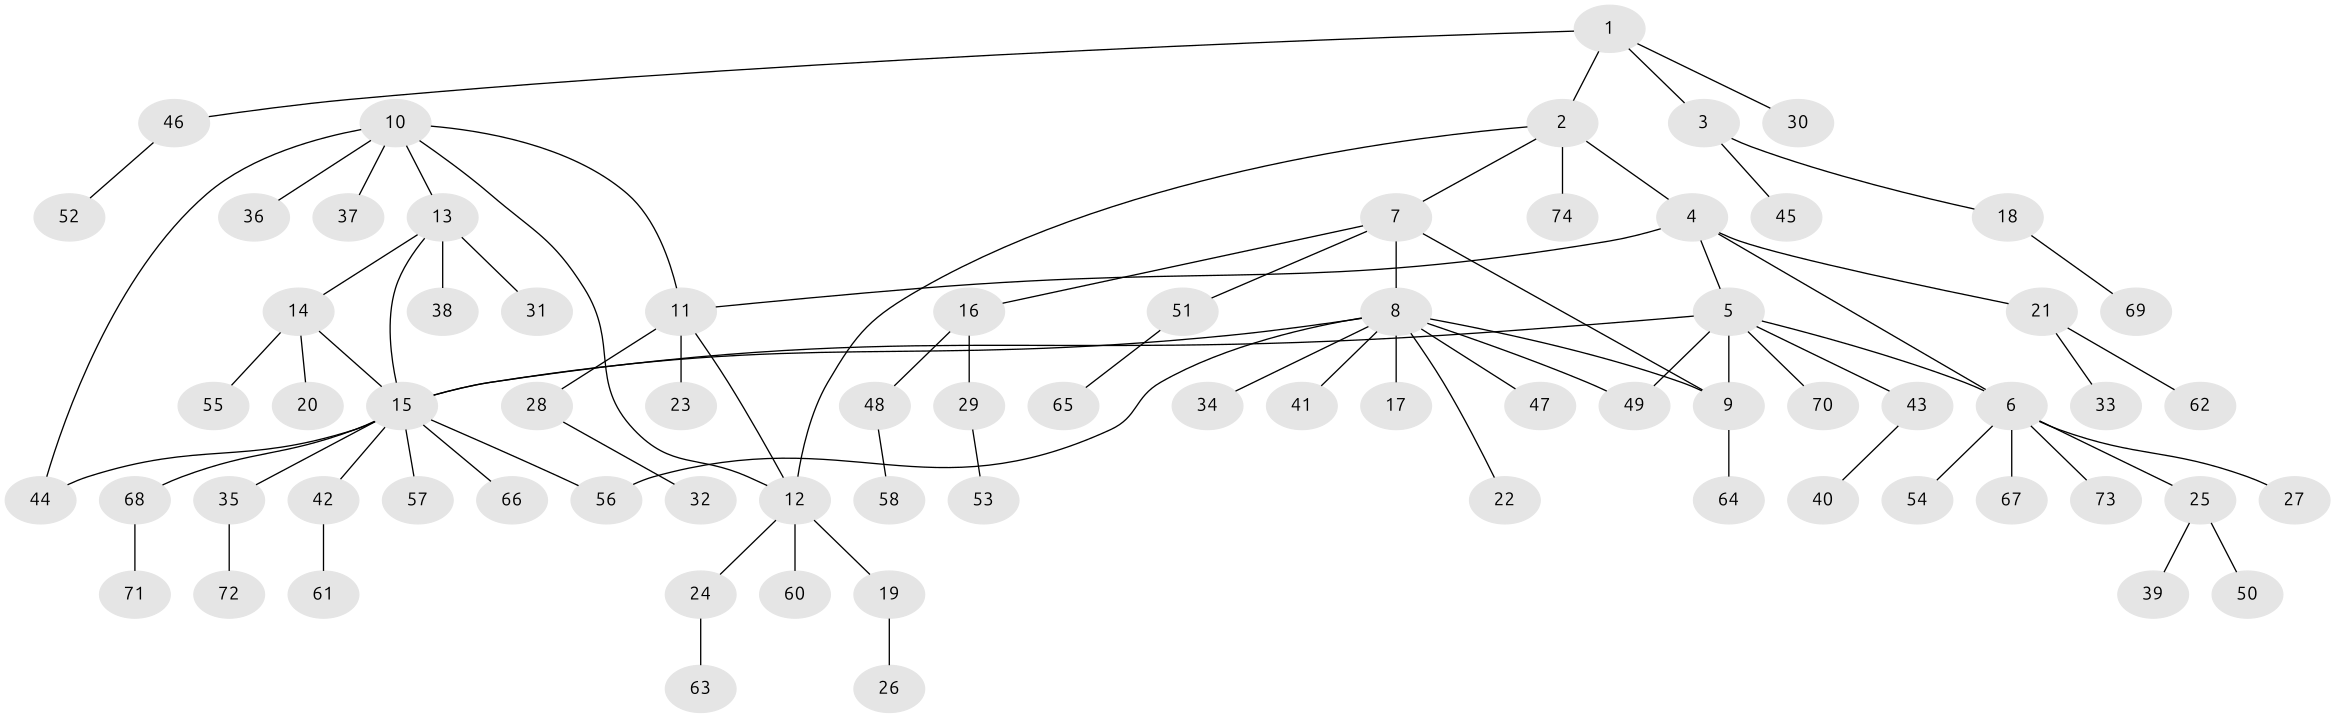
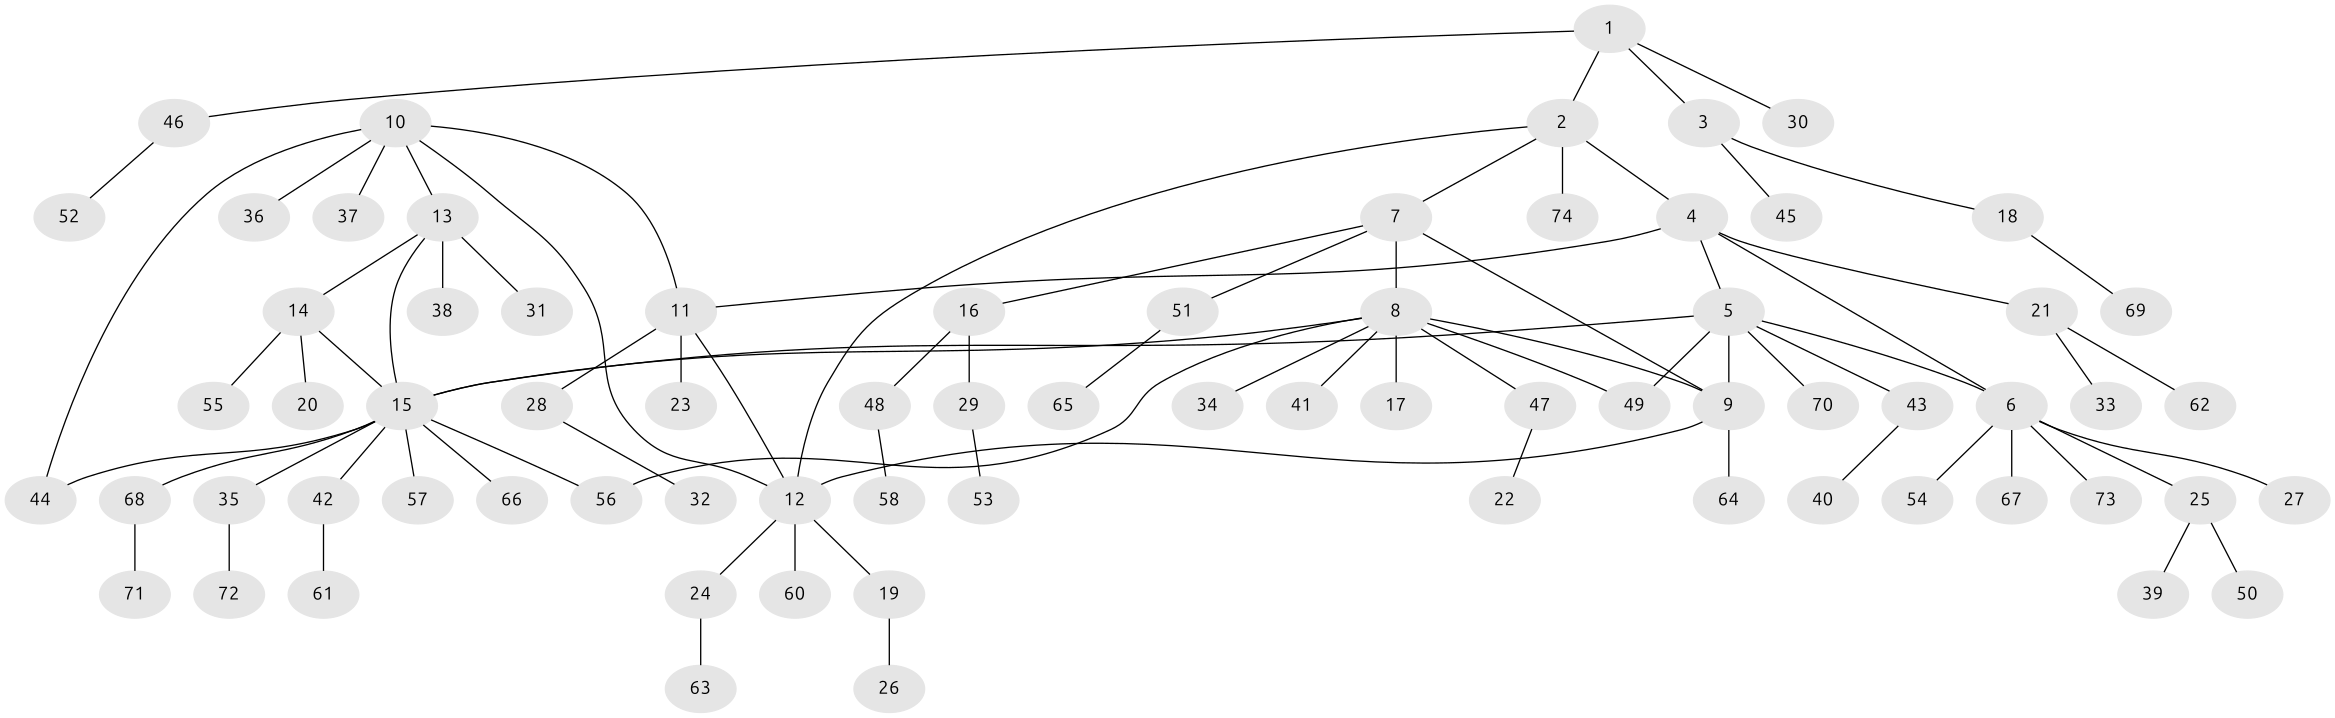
(1456, 404) -> (1524, 448)
none -> (1262, 453)
